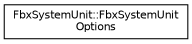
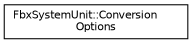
(96, 22) -> (96, 22)
